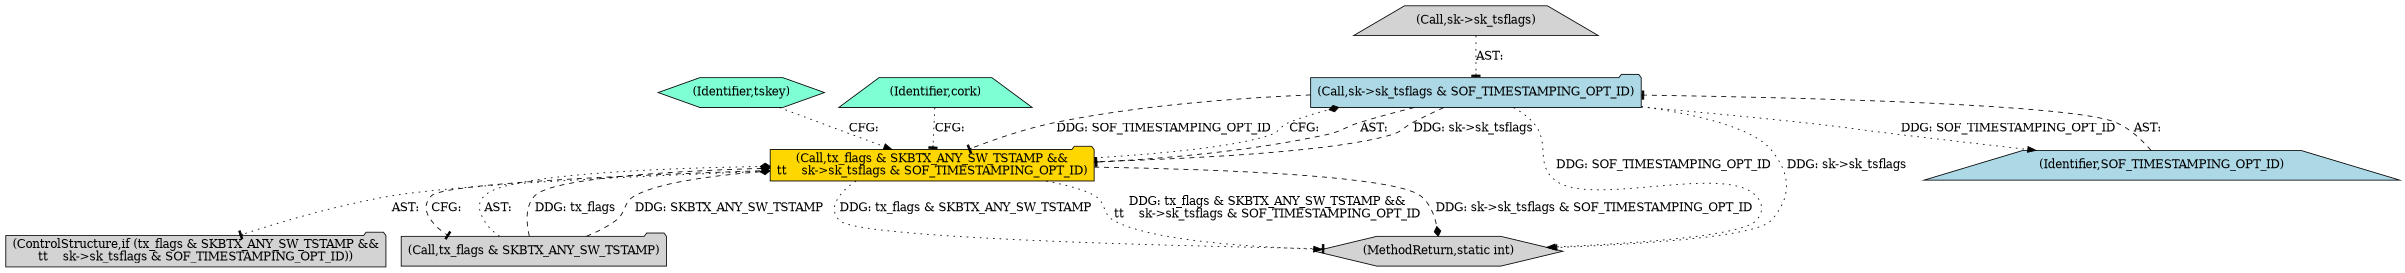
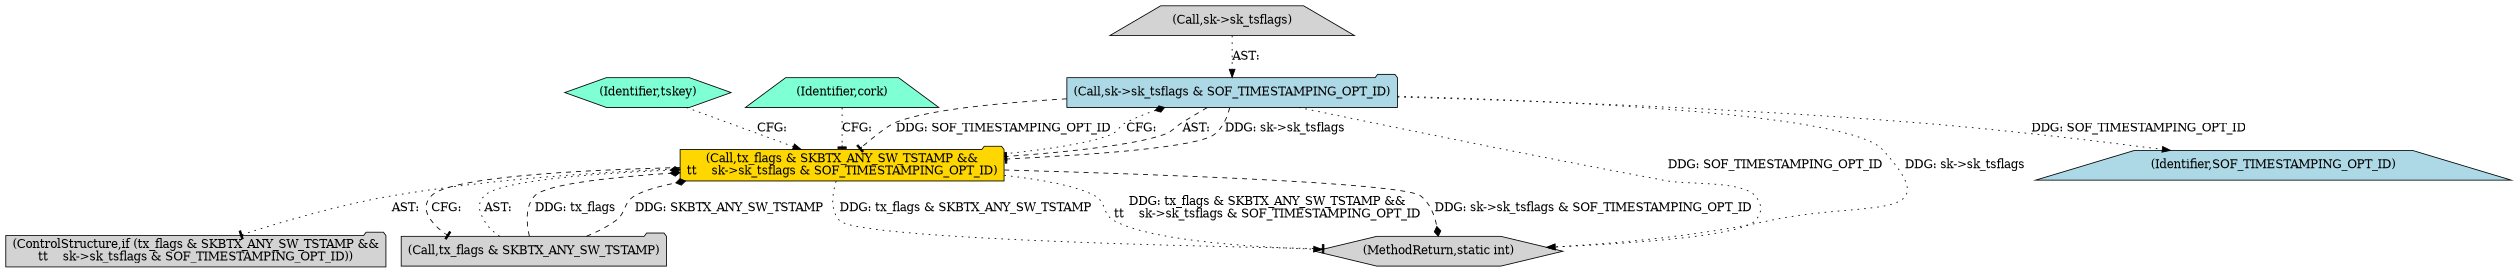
(1476, 55) -> (1232, 52)
(1904, 102) -> none
